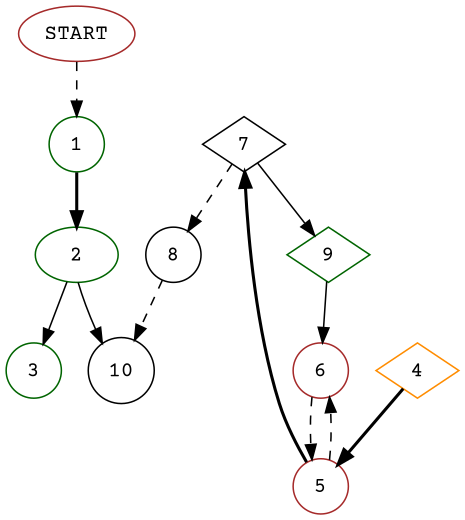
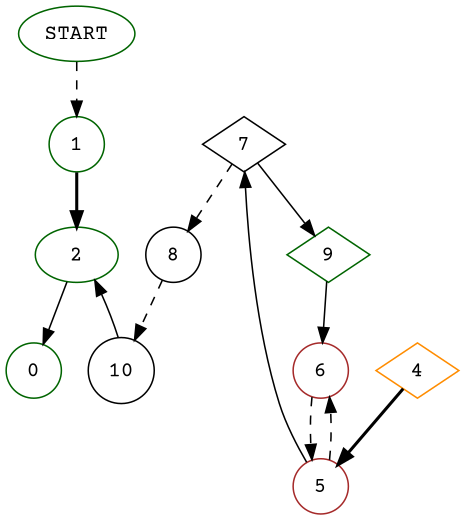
(77, 34) -> (77, 34)
(86, 306) -> (110, 316)
(261, 328) -> (261, 328)
(34, 371) -> (34, 371)
